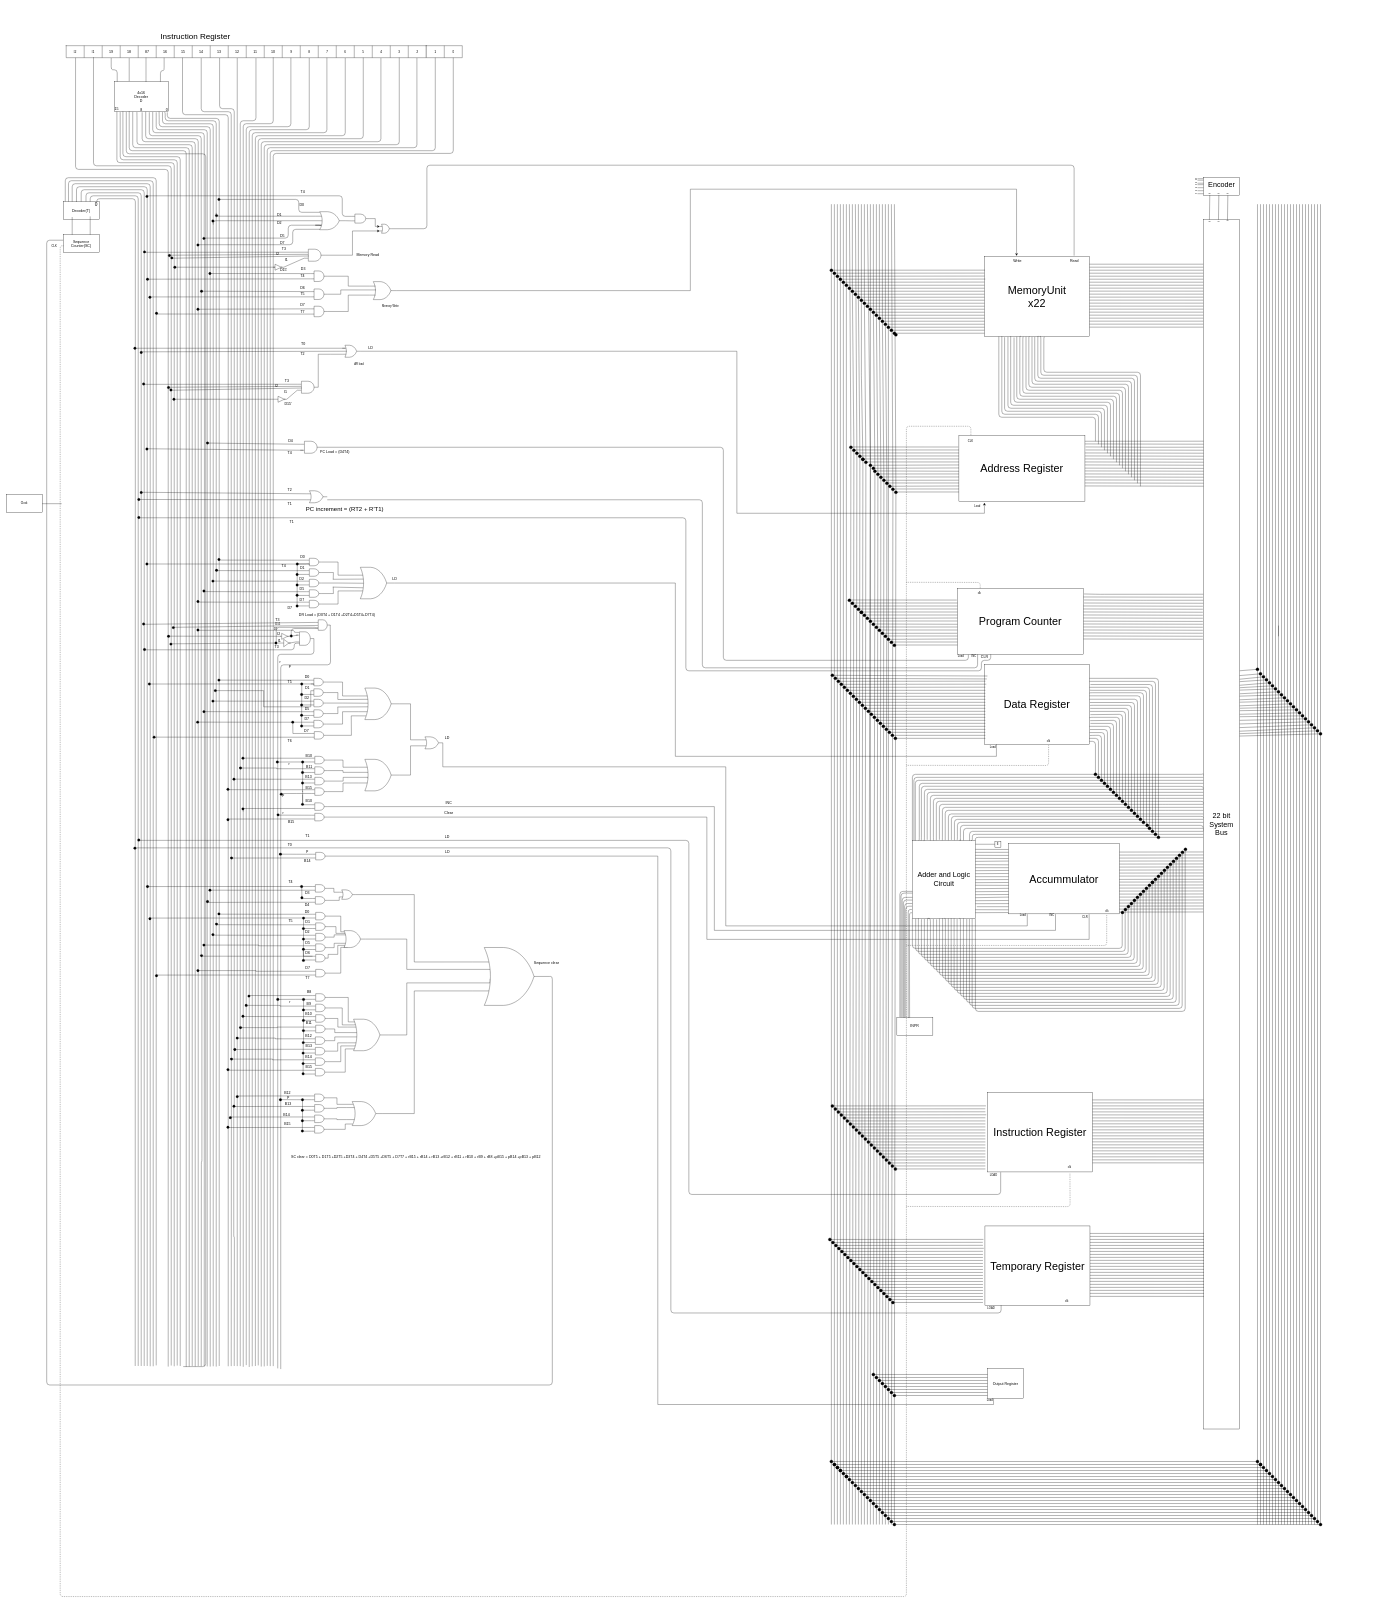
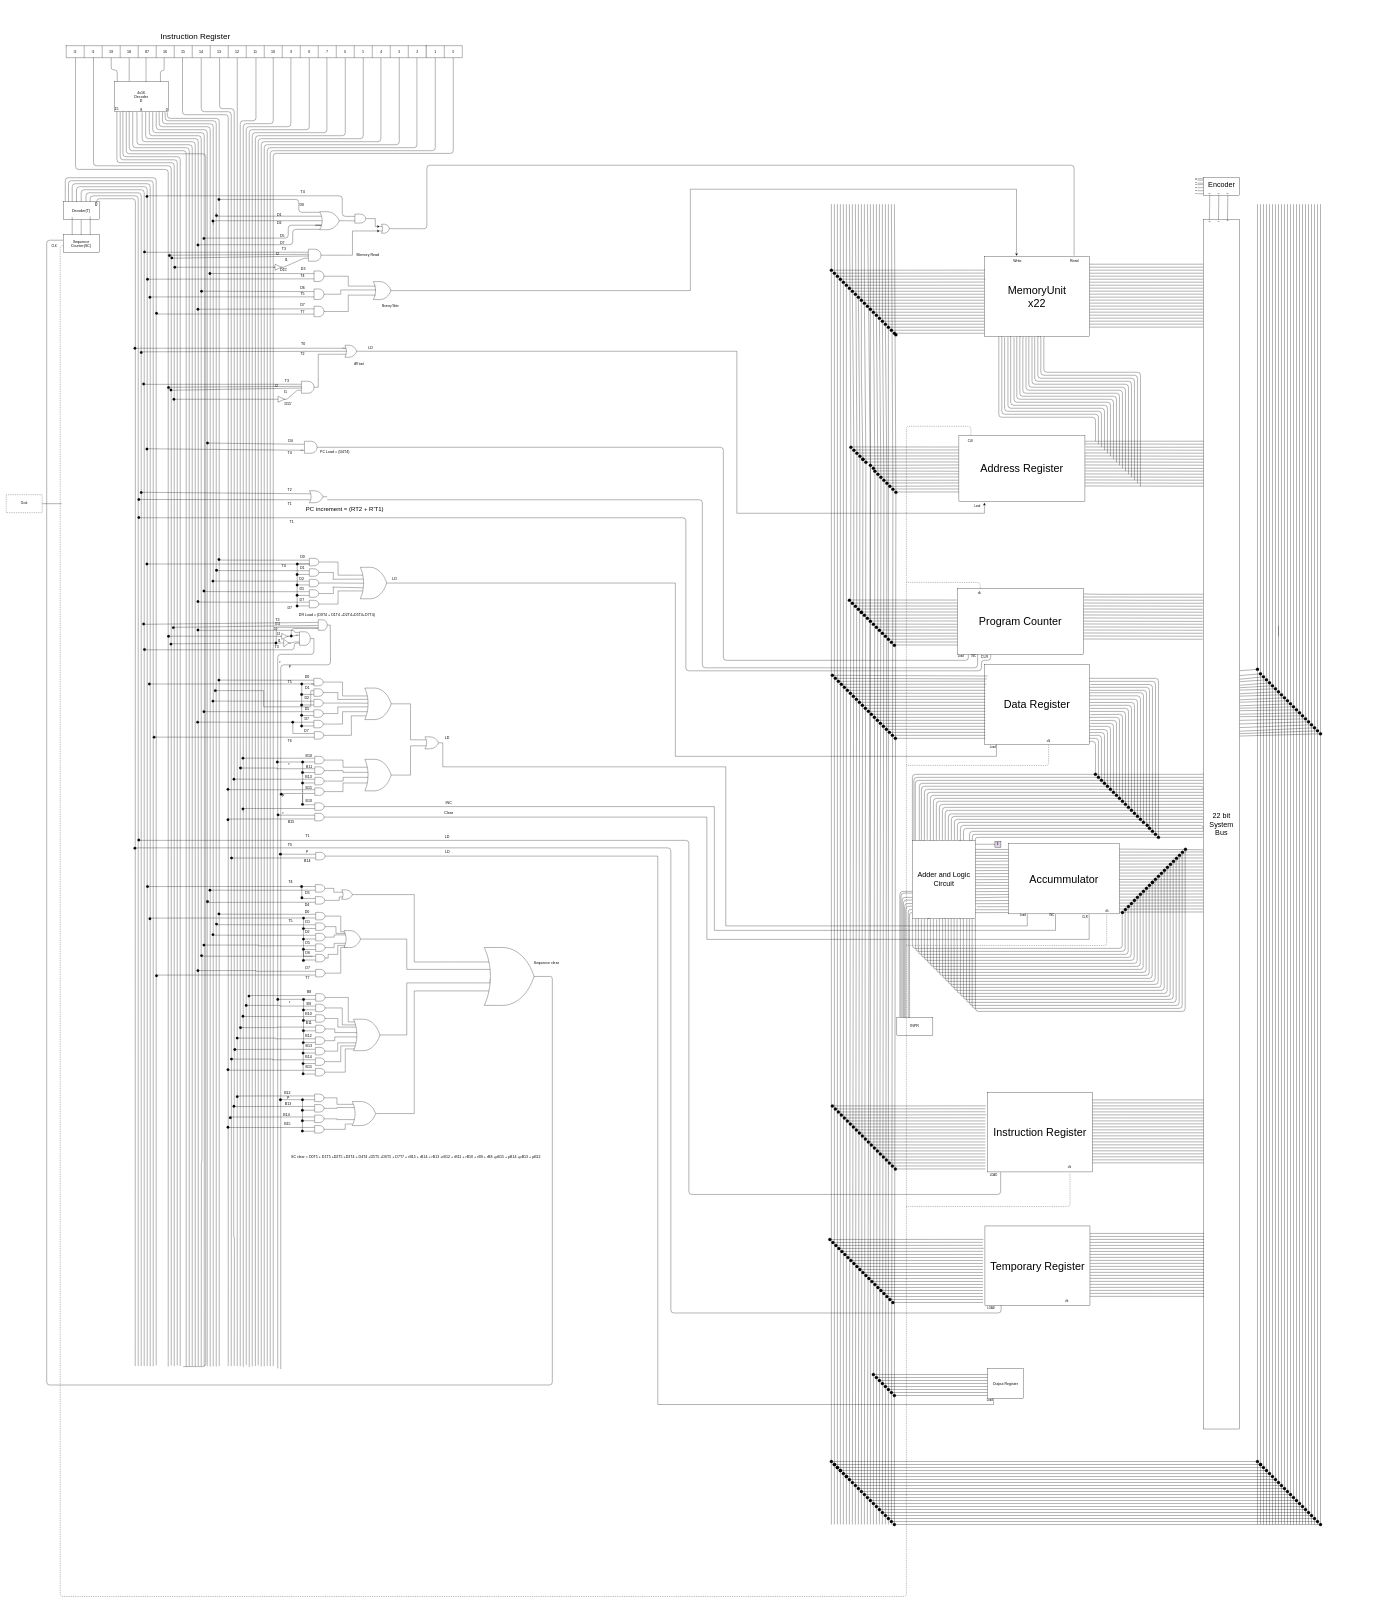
none -> (81, 228)
(24, 504) -> (24, 504)
(998, 844) -> (998, 844)
none -> (1158, 849)
